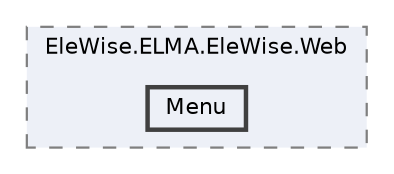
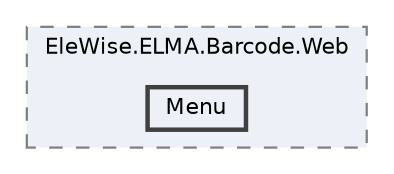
(197, 48) -> (197, 48)
